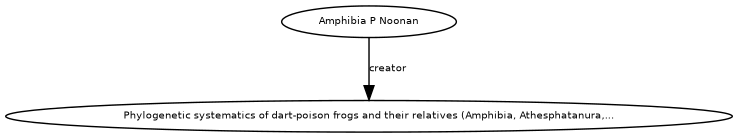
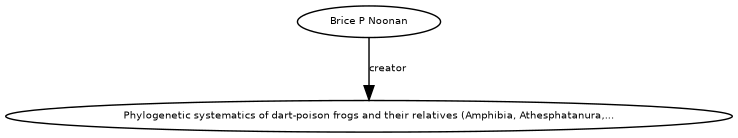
(369, 22) -> (369, 22)
